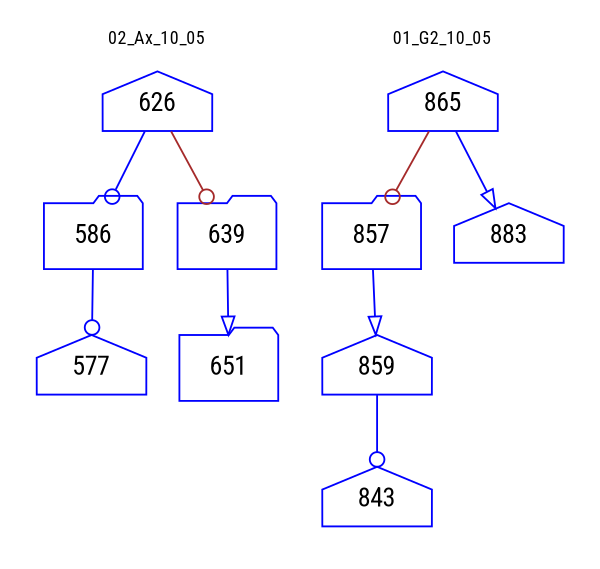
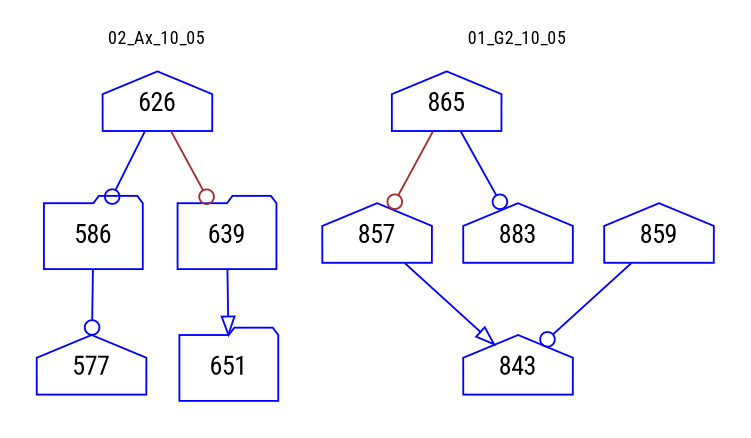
(471, 162) -> (479, 163)
(372, 236) -> (377, 236)
(374, 293) -> (443, 297)
